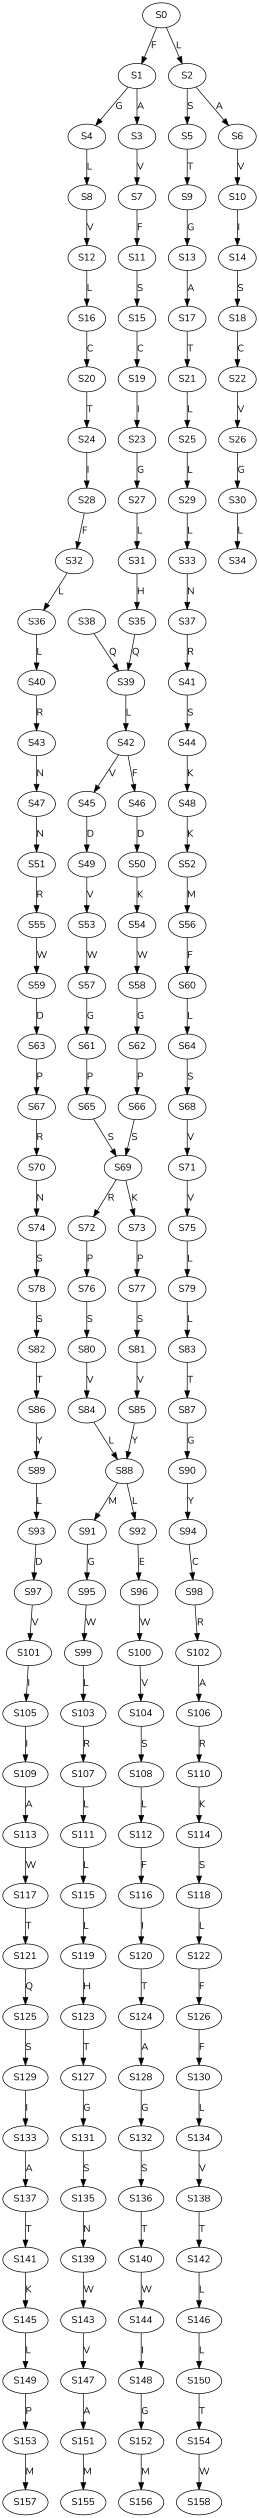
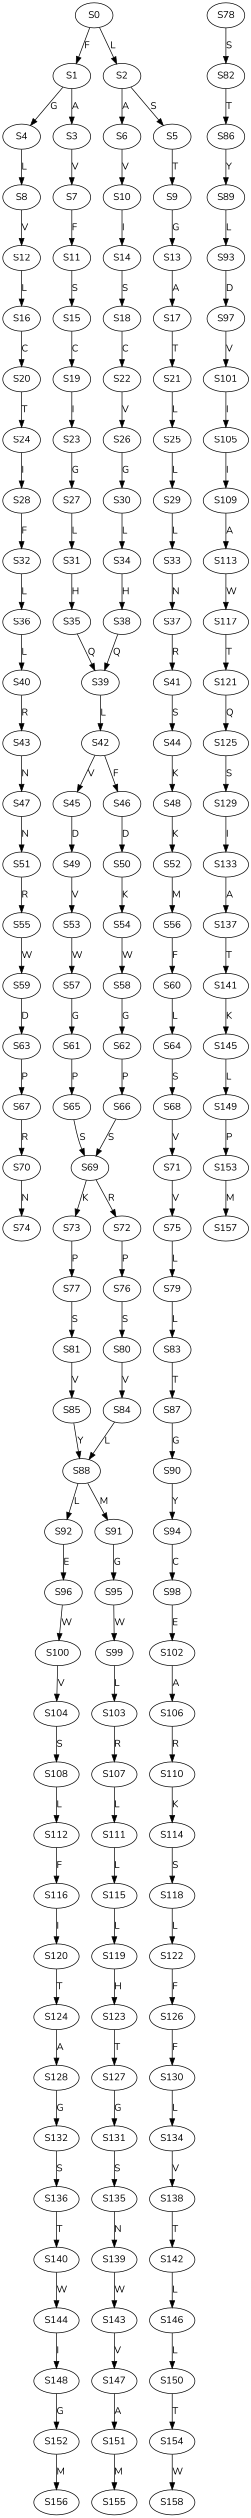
none -> (122, 588)
(37, 1255) -> none
(200, 1623) -> (175, 1623)
